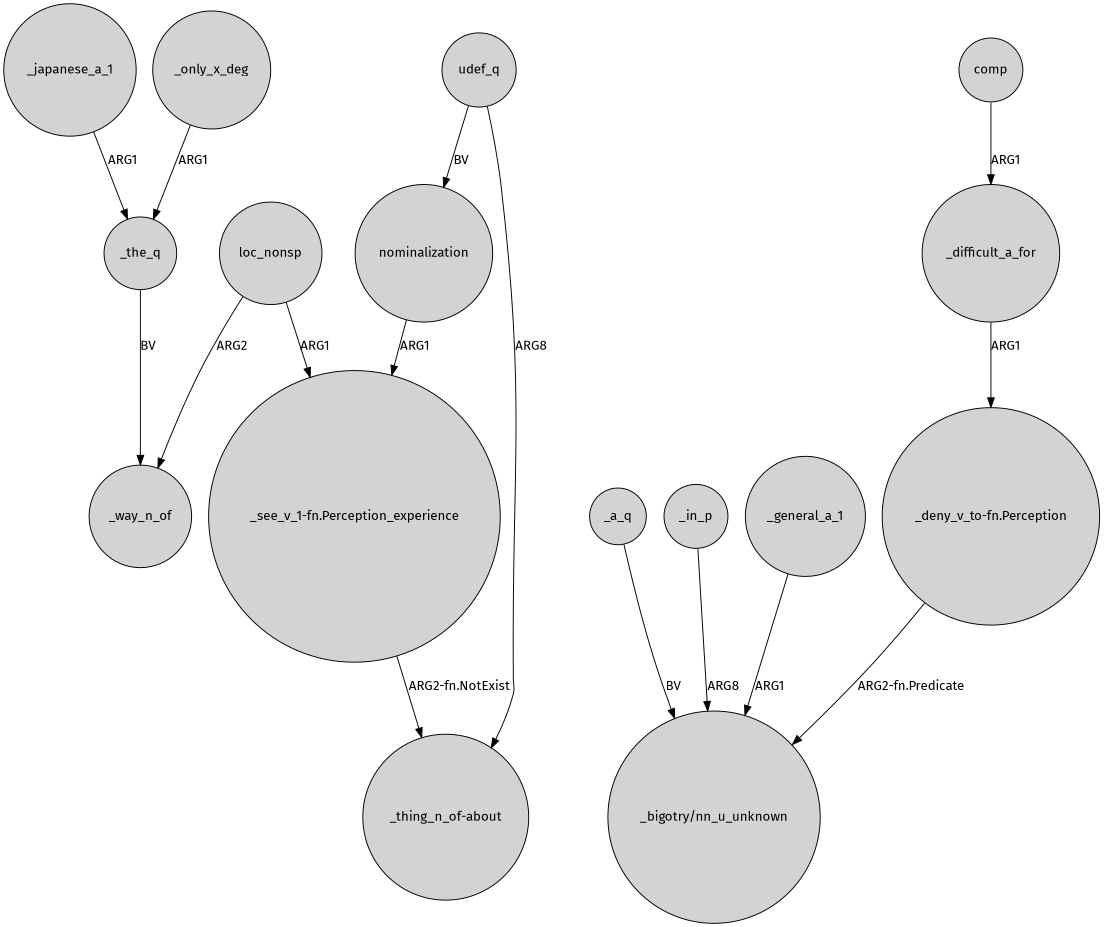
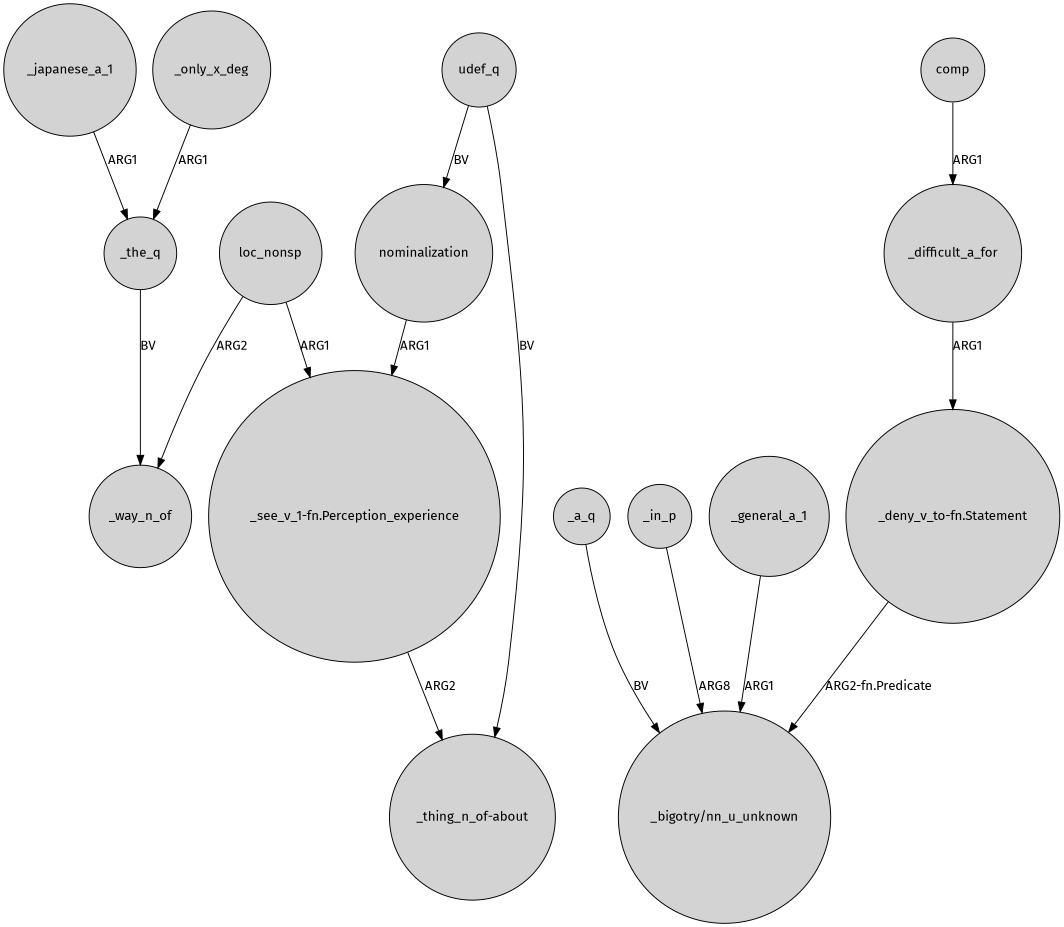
(531, 346) -> (527, 346)
(991, 516) -> (953, 516)
(460, 687) -> (441, 687)
